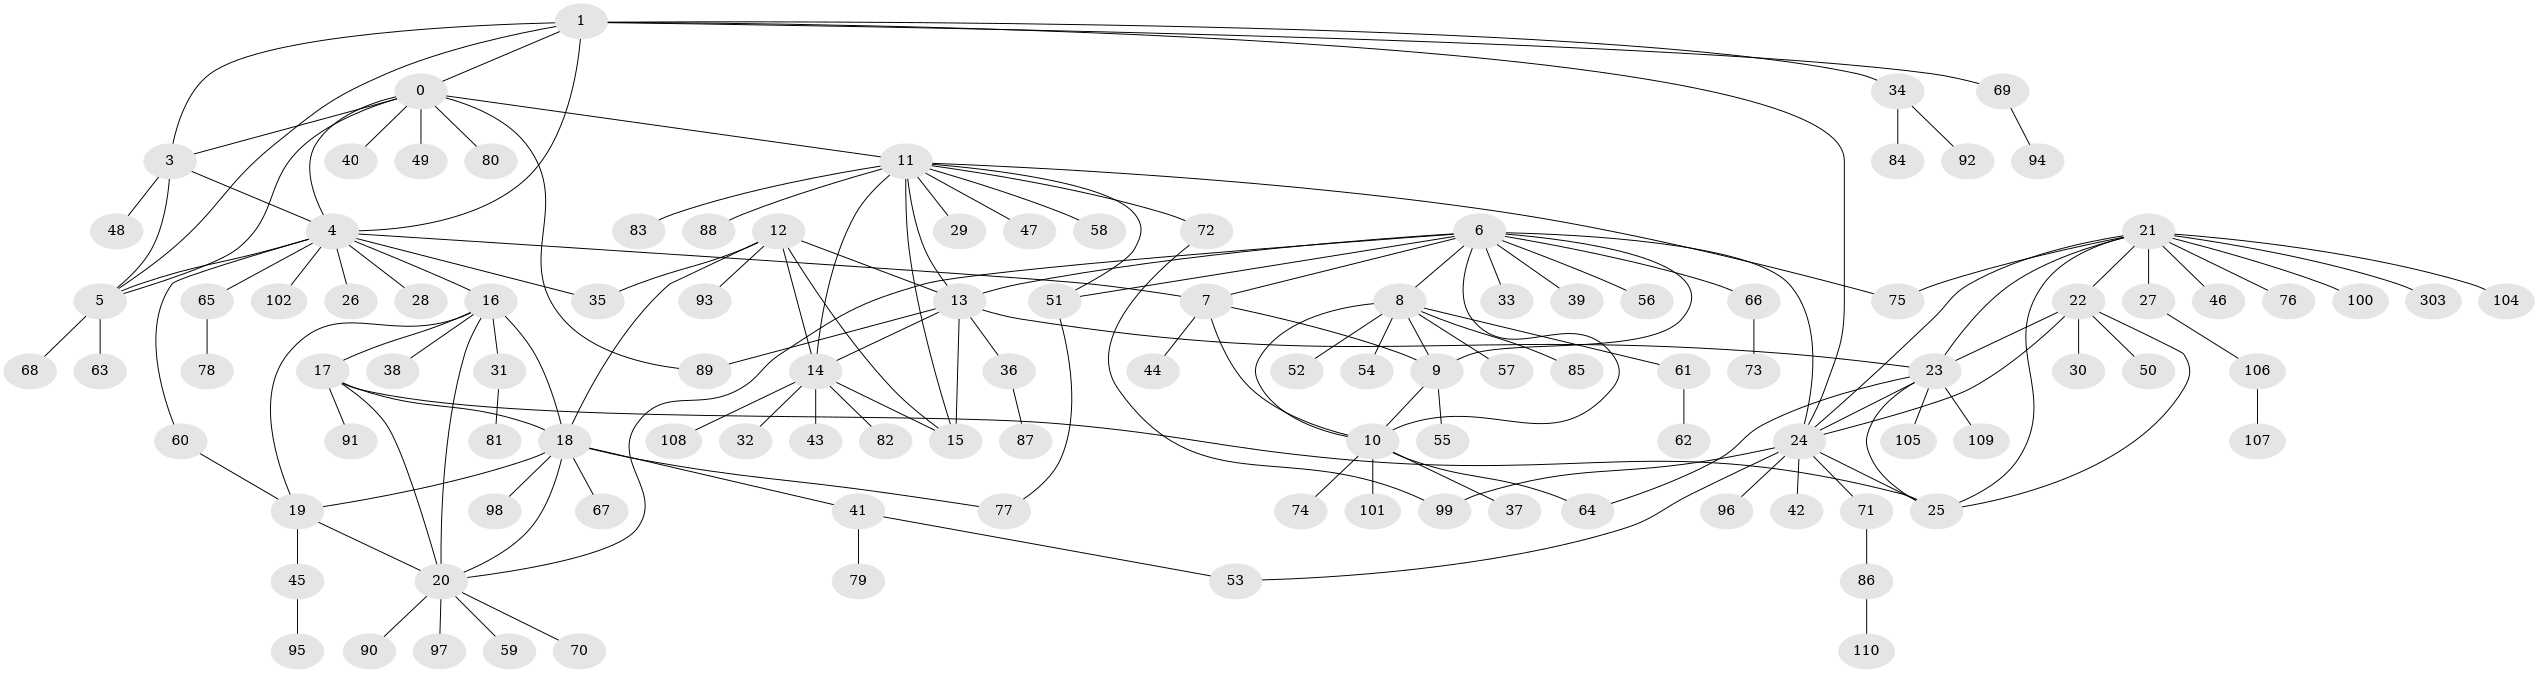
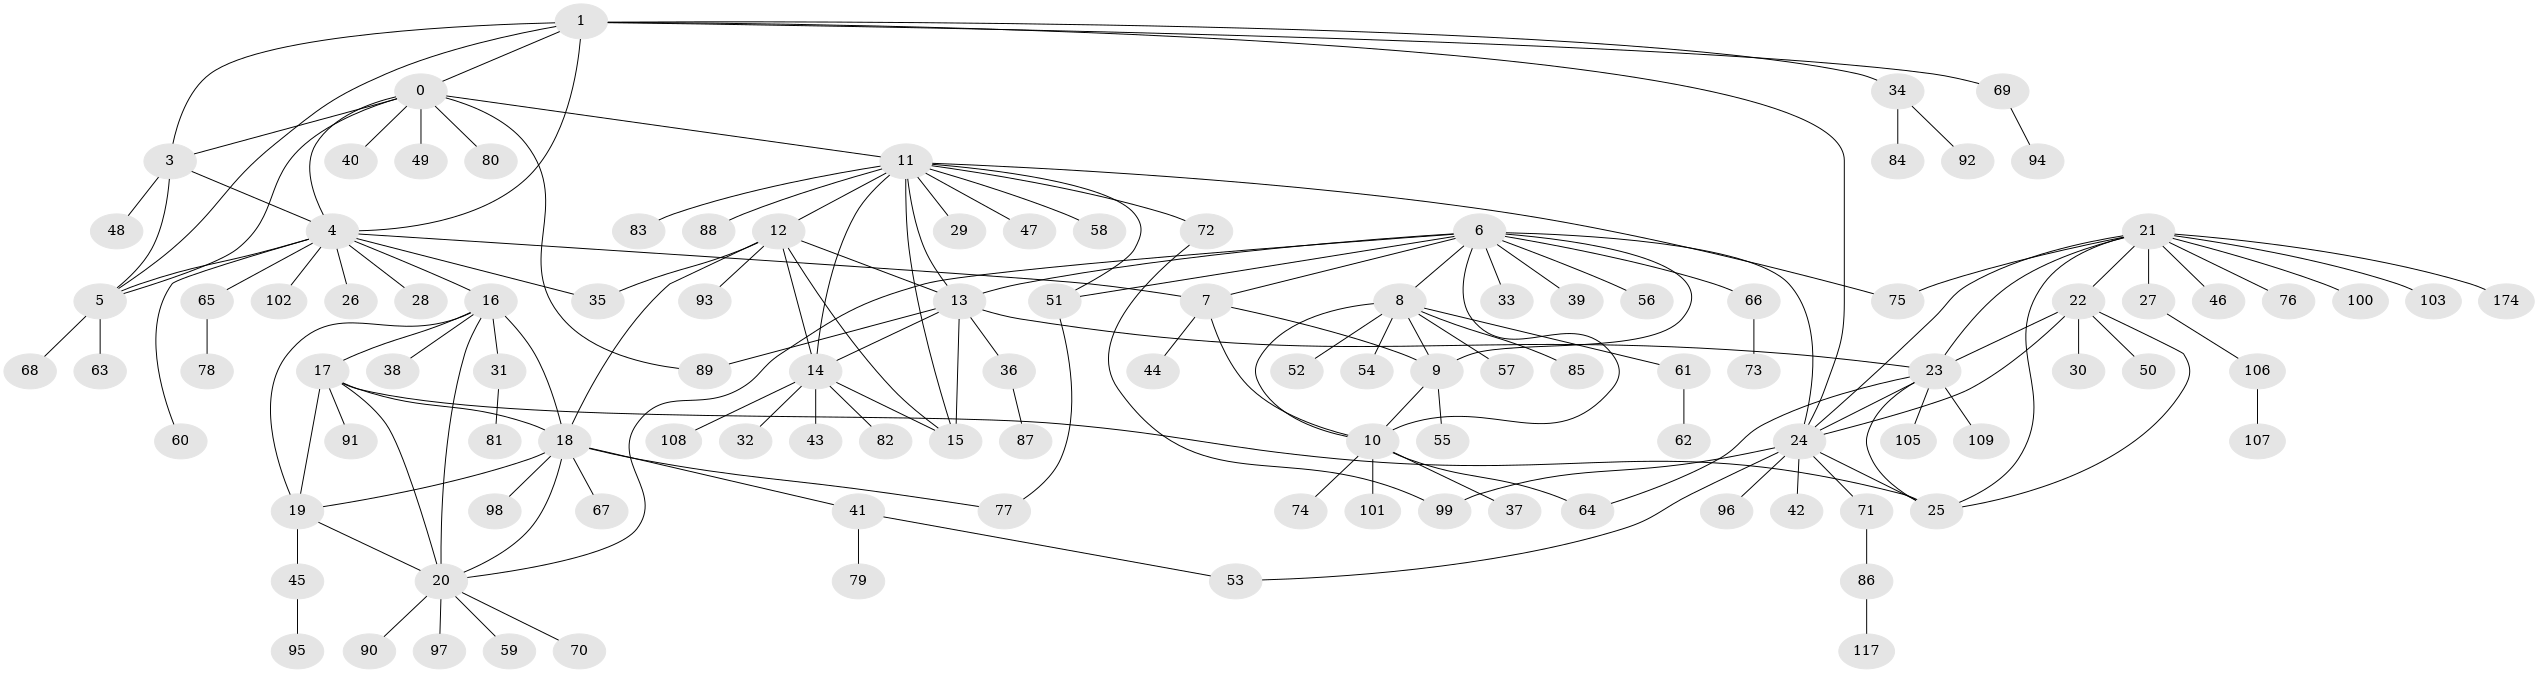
none -> (842, 196)
(2433, 301) -> (2433, 301)
(2506, 301) -> (2506, 301)
(239, 476) -> (310, 441)
(1867, 651) -> (1867, 651)
